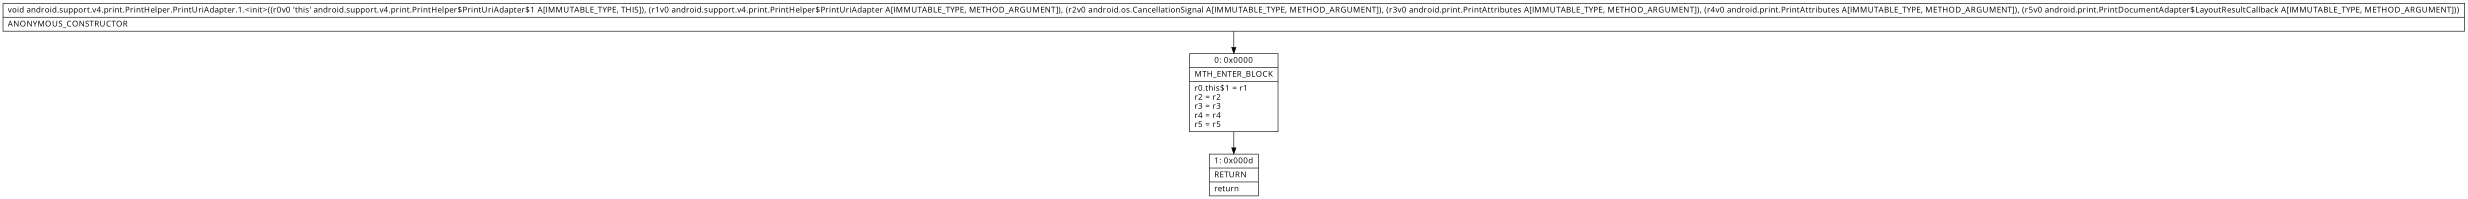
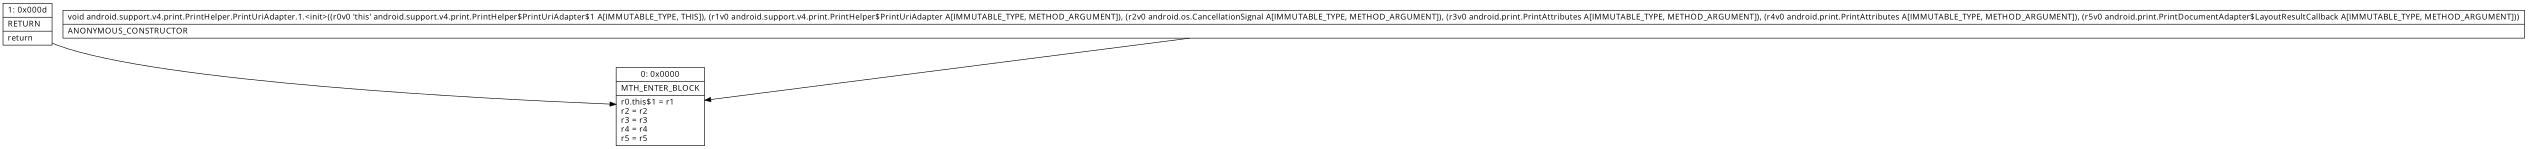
(1234, 140) -> (329, 87)
